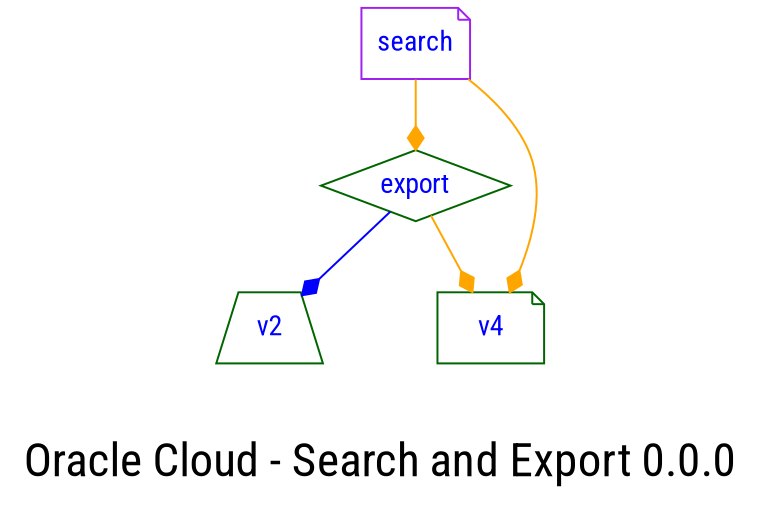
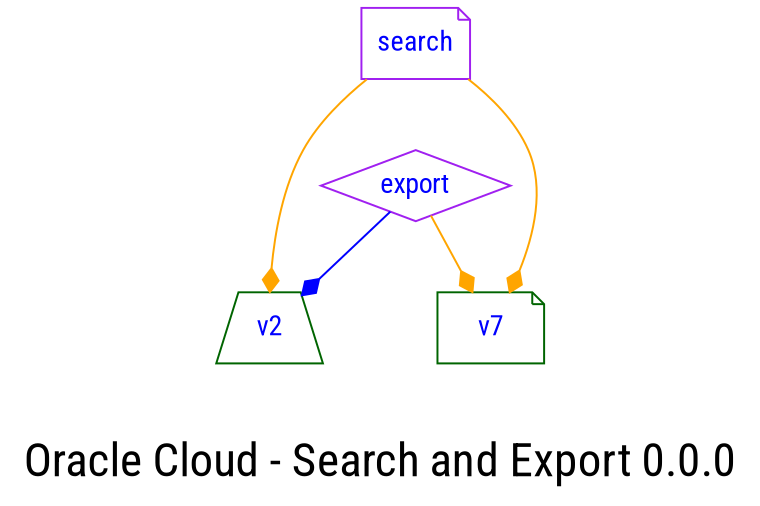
(416, 103) -> (297, 162)
(416, 186) -> (416, 186)
(491, 328) -> (491, 328)
